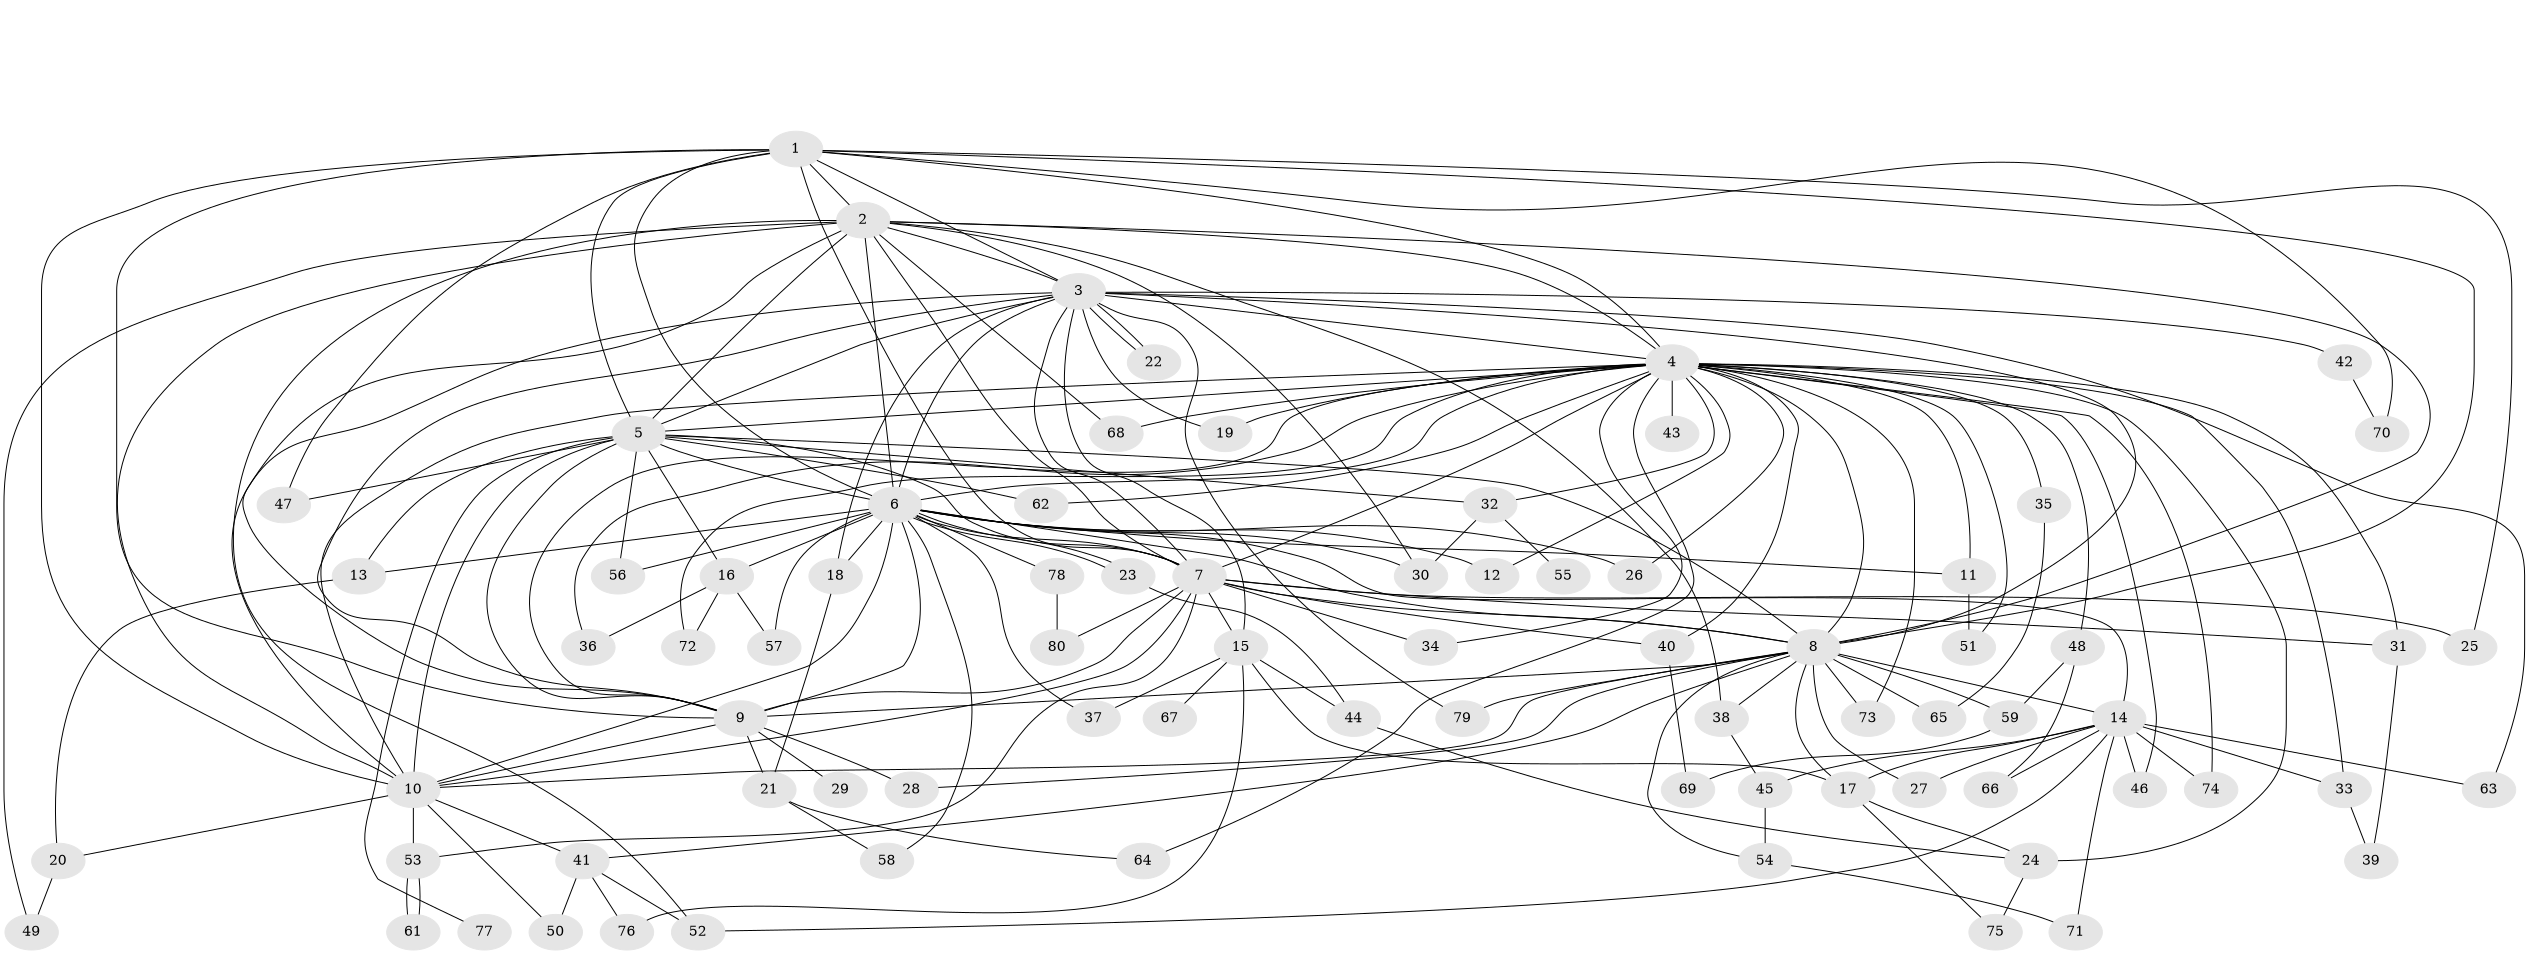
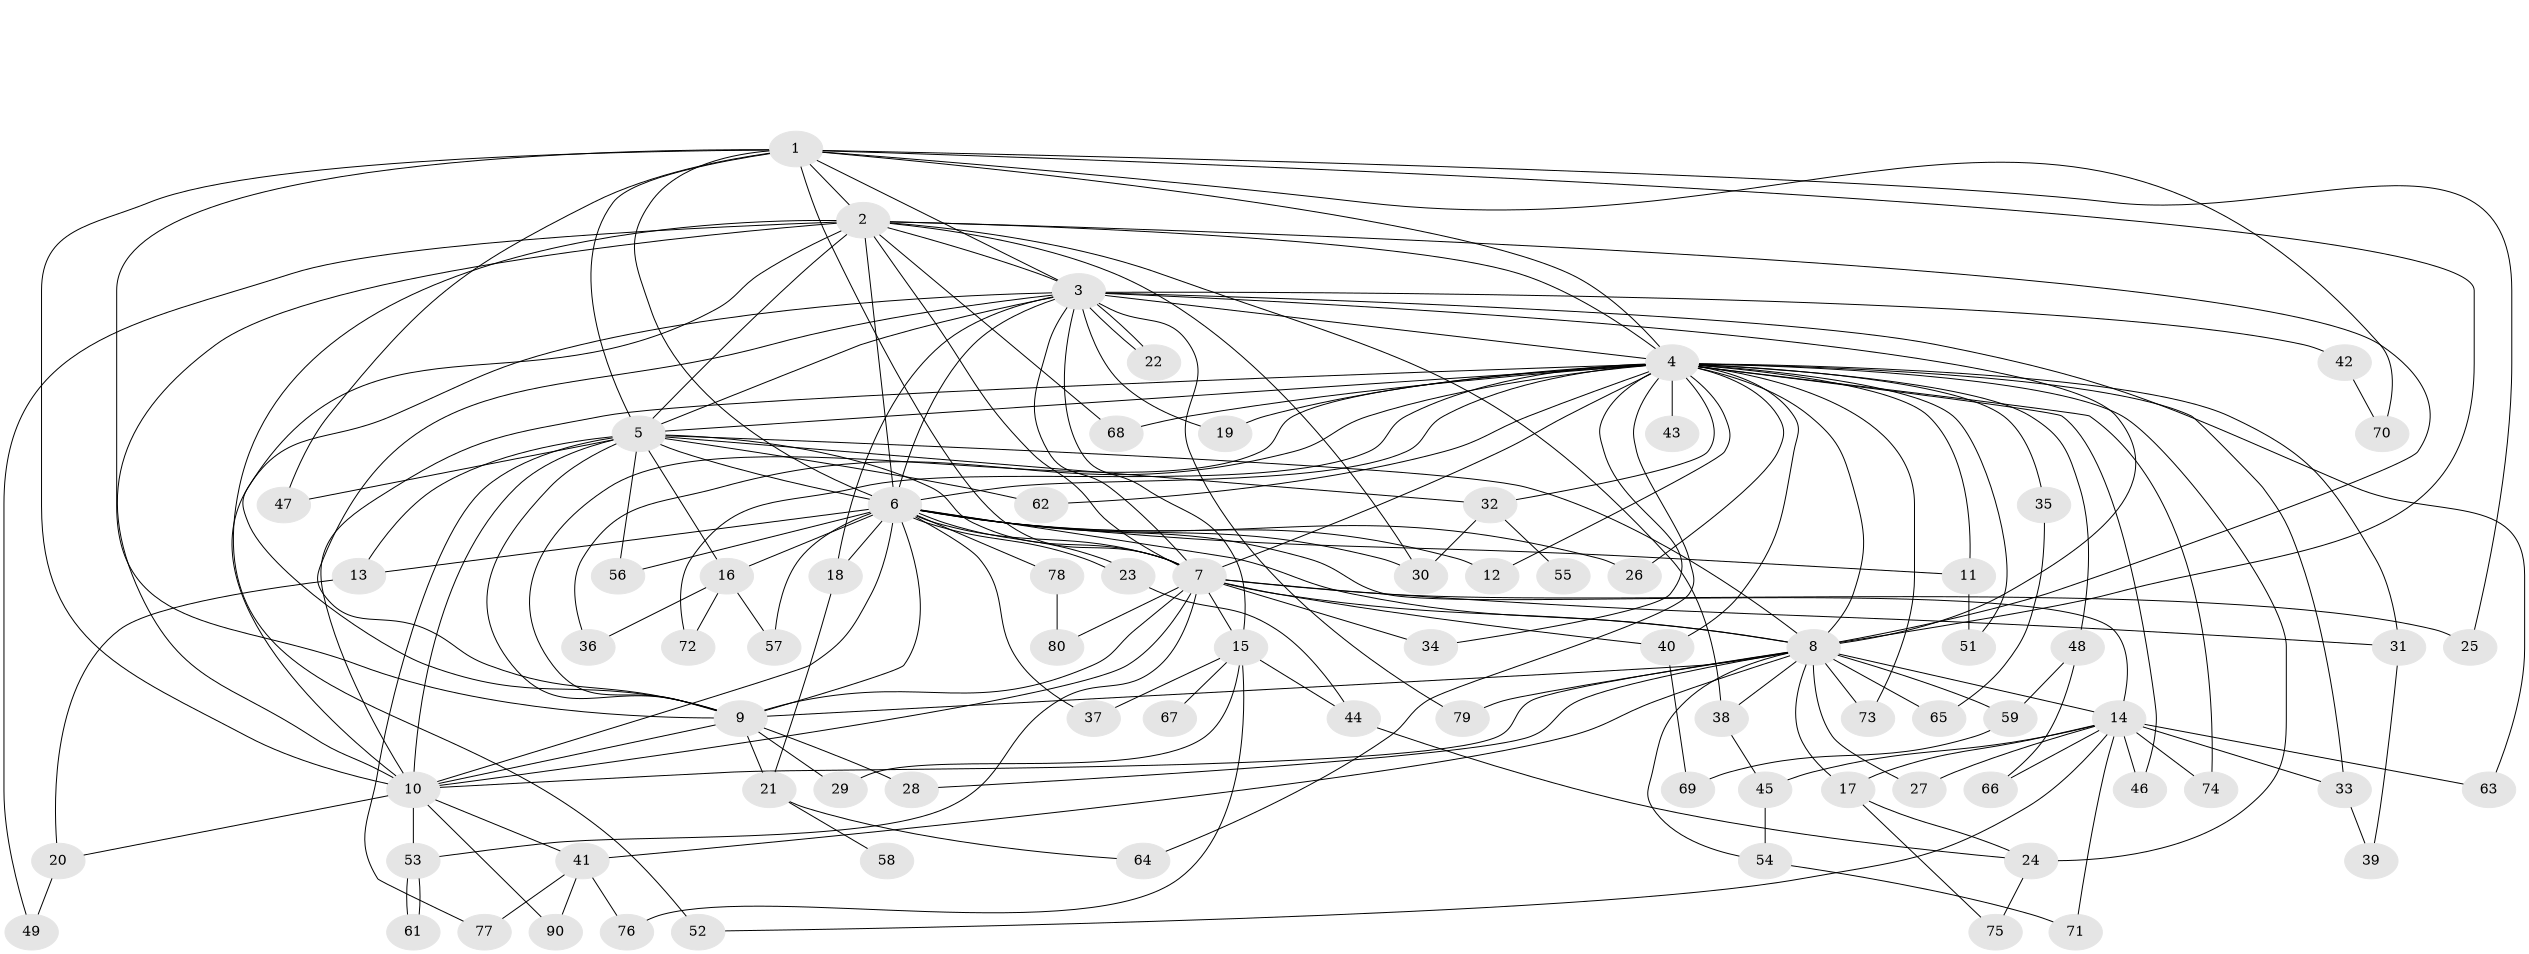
(969, 680) -> none
(1522, 763) -> (1118, 760)
(640, 897) -> (533, 897)
(556, 932) -> (556, 932)
